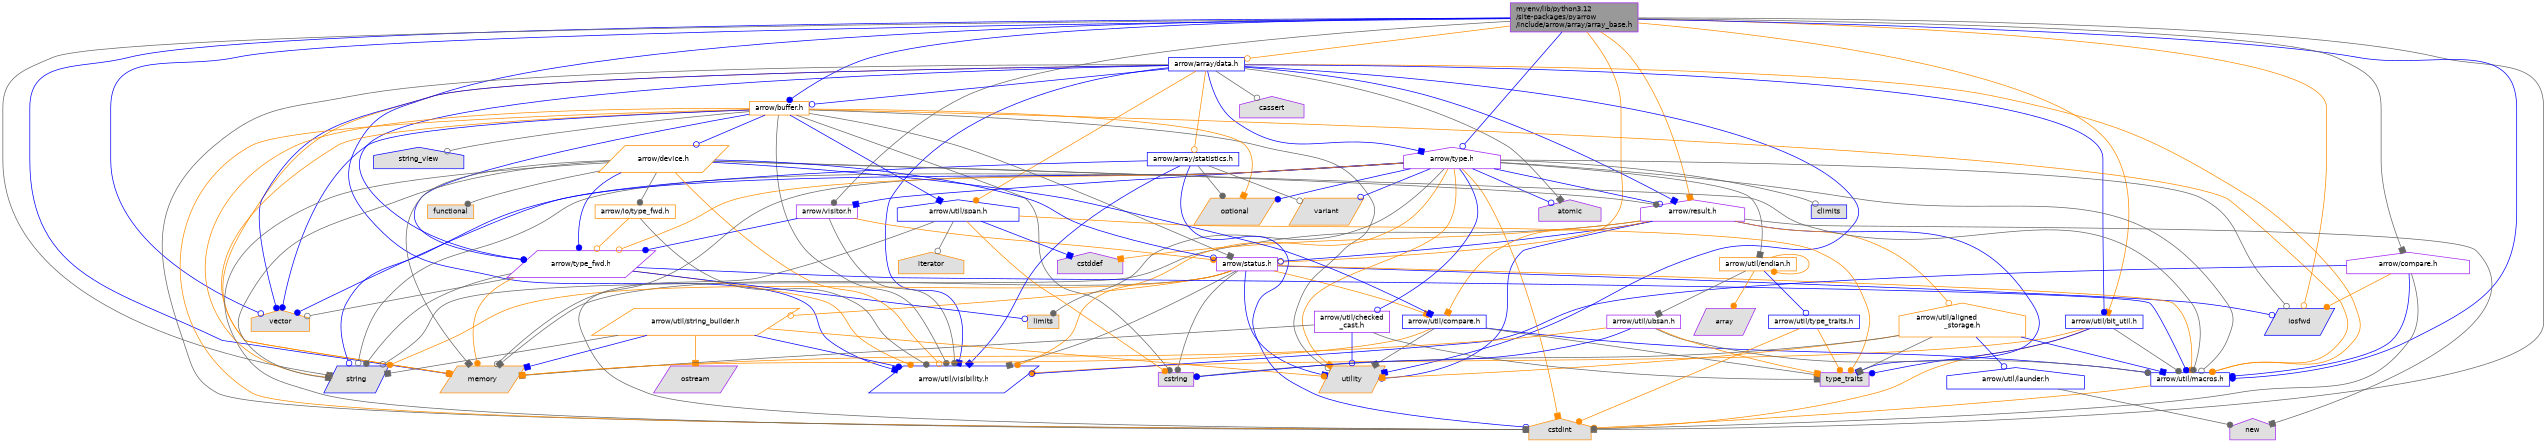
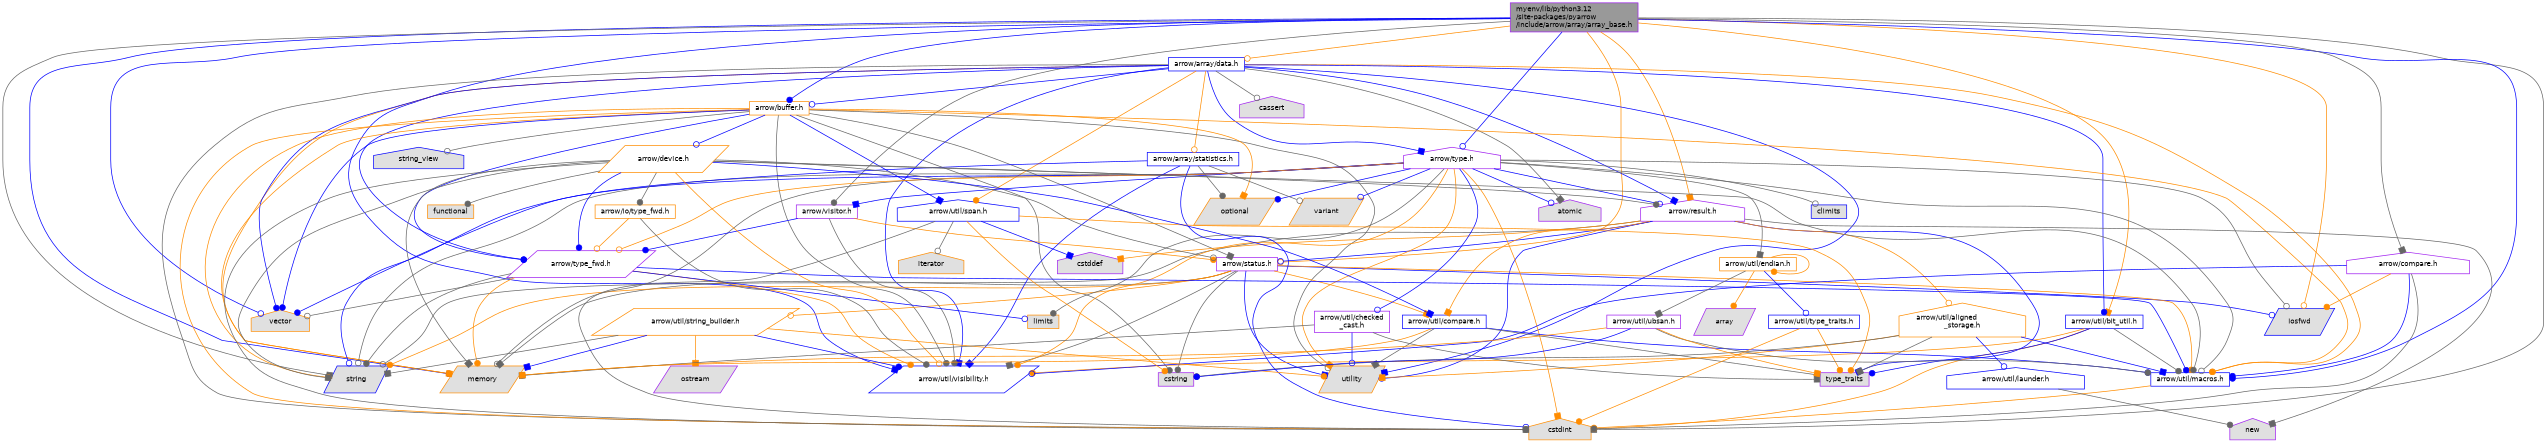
(1042, 204) -> (1042, 204)
